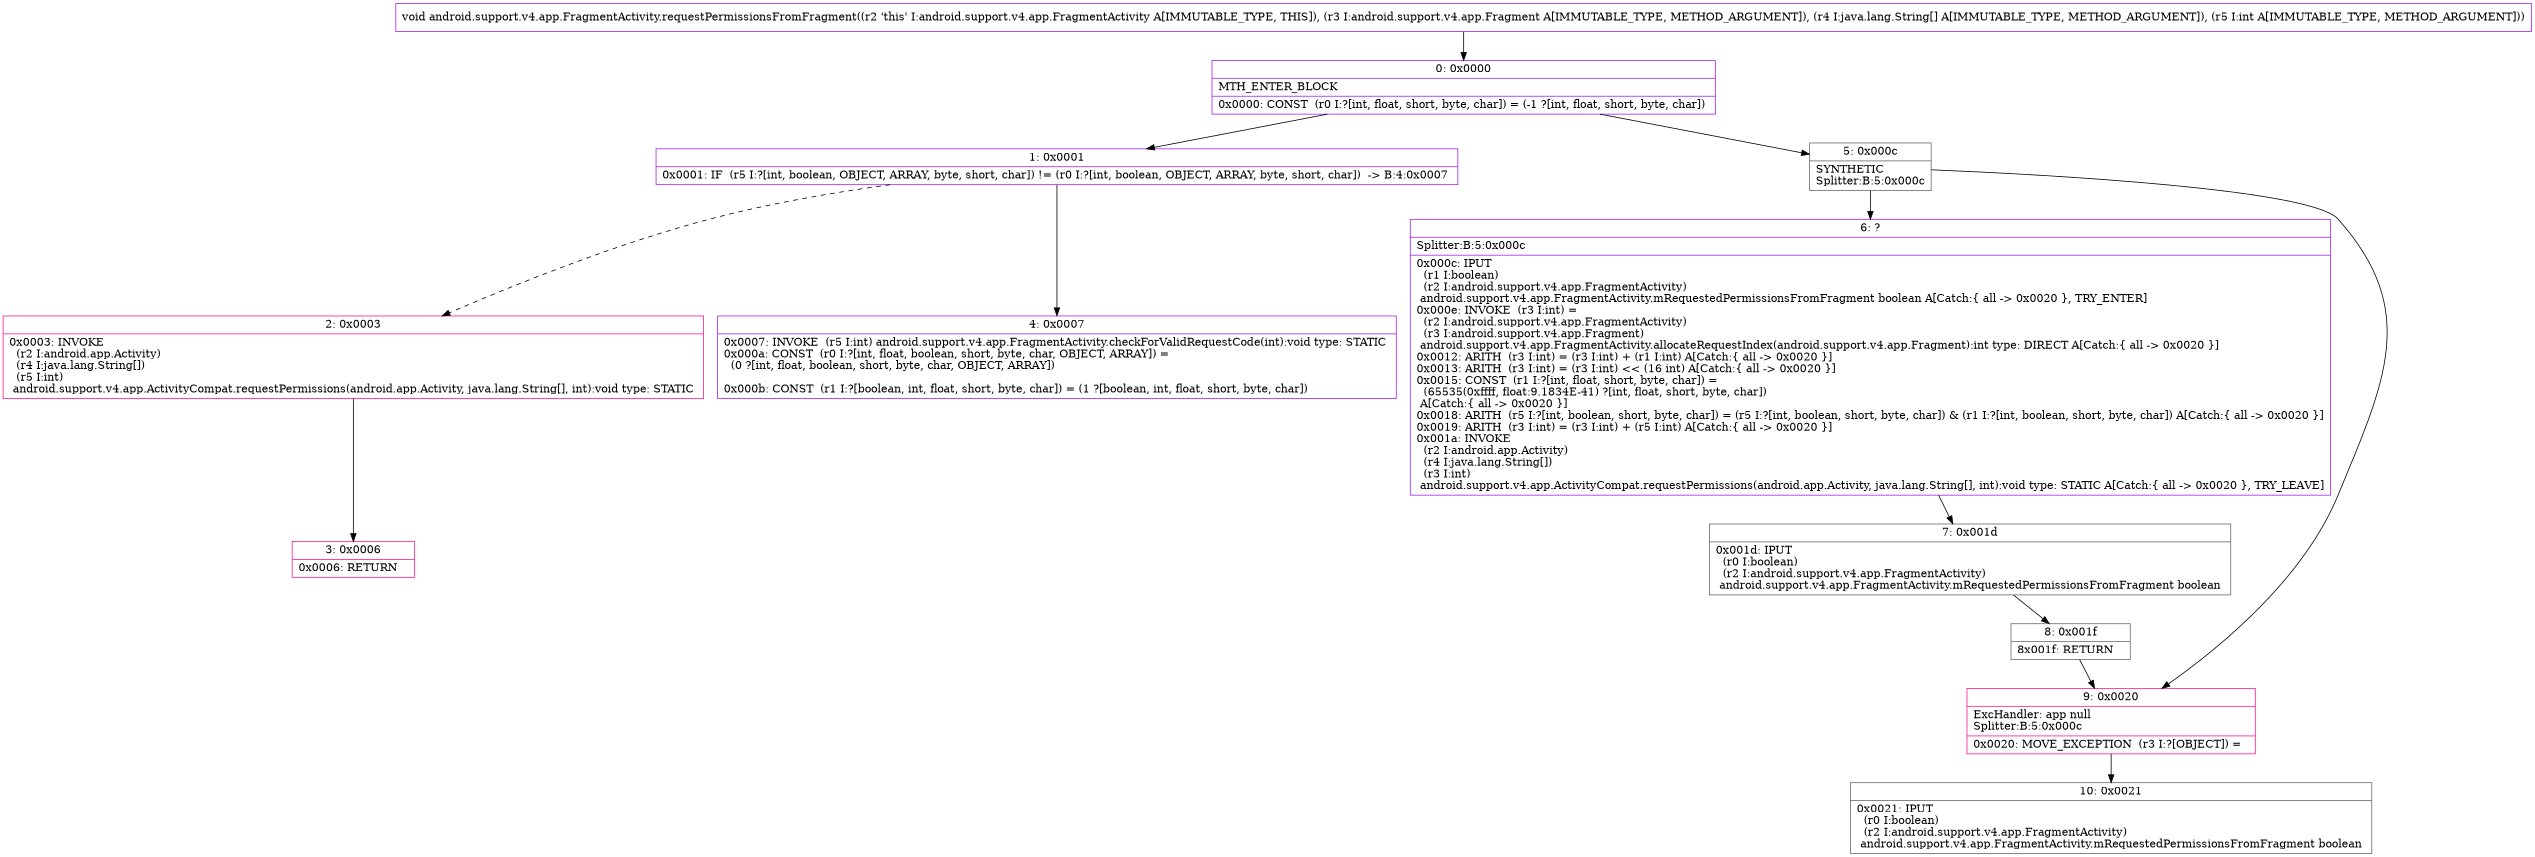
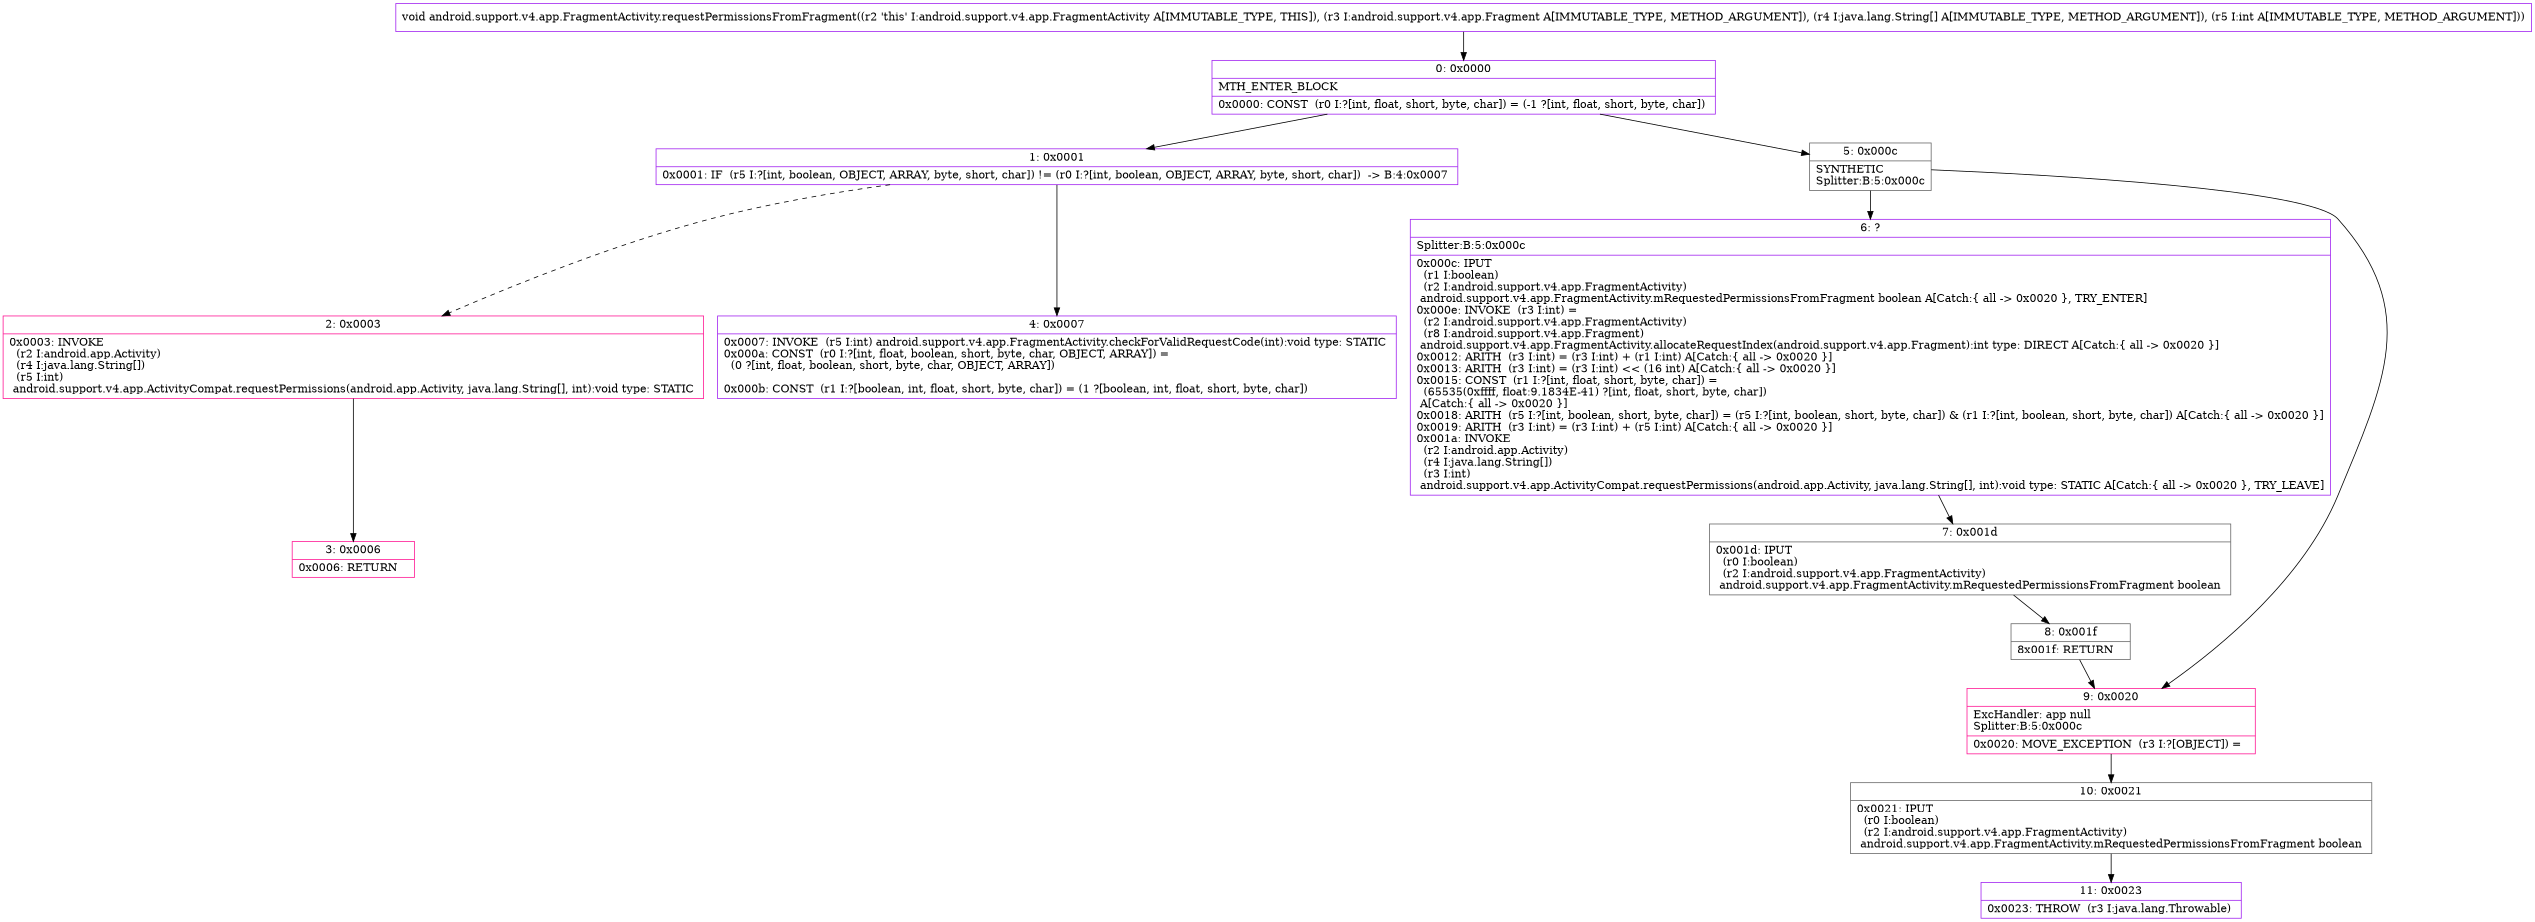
(1530, 334) -> (1530, 334)
none -> (2111, 900)
